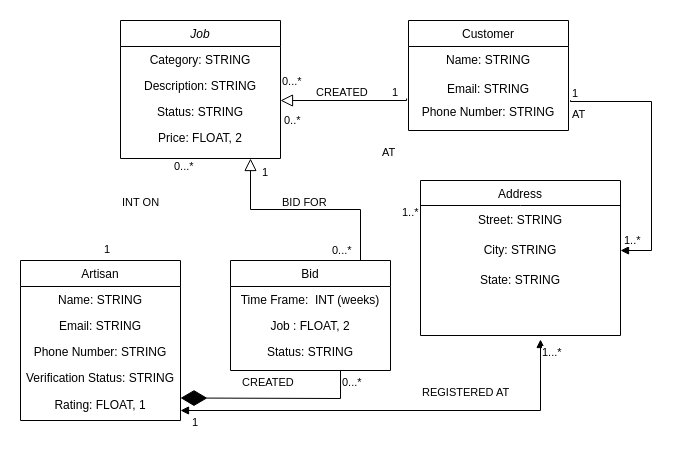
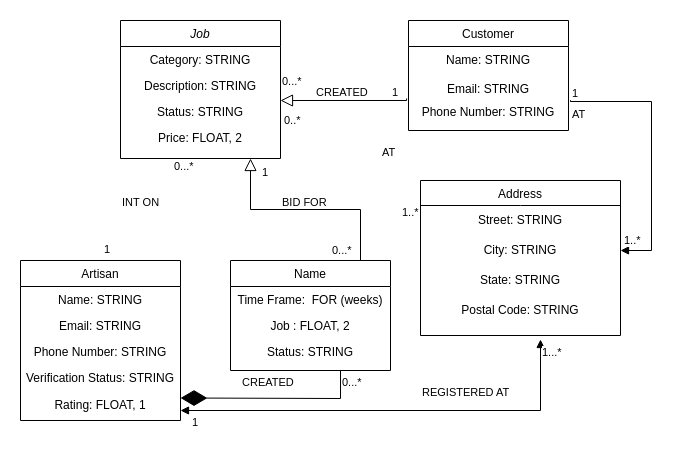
(310, 274) -> (310, 274)
(310, 300) -> (310, 300)
none -> (521, 311)
